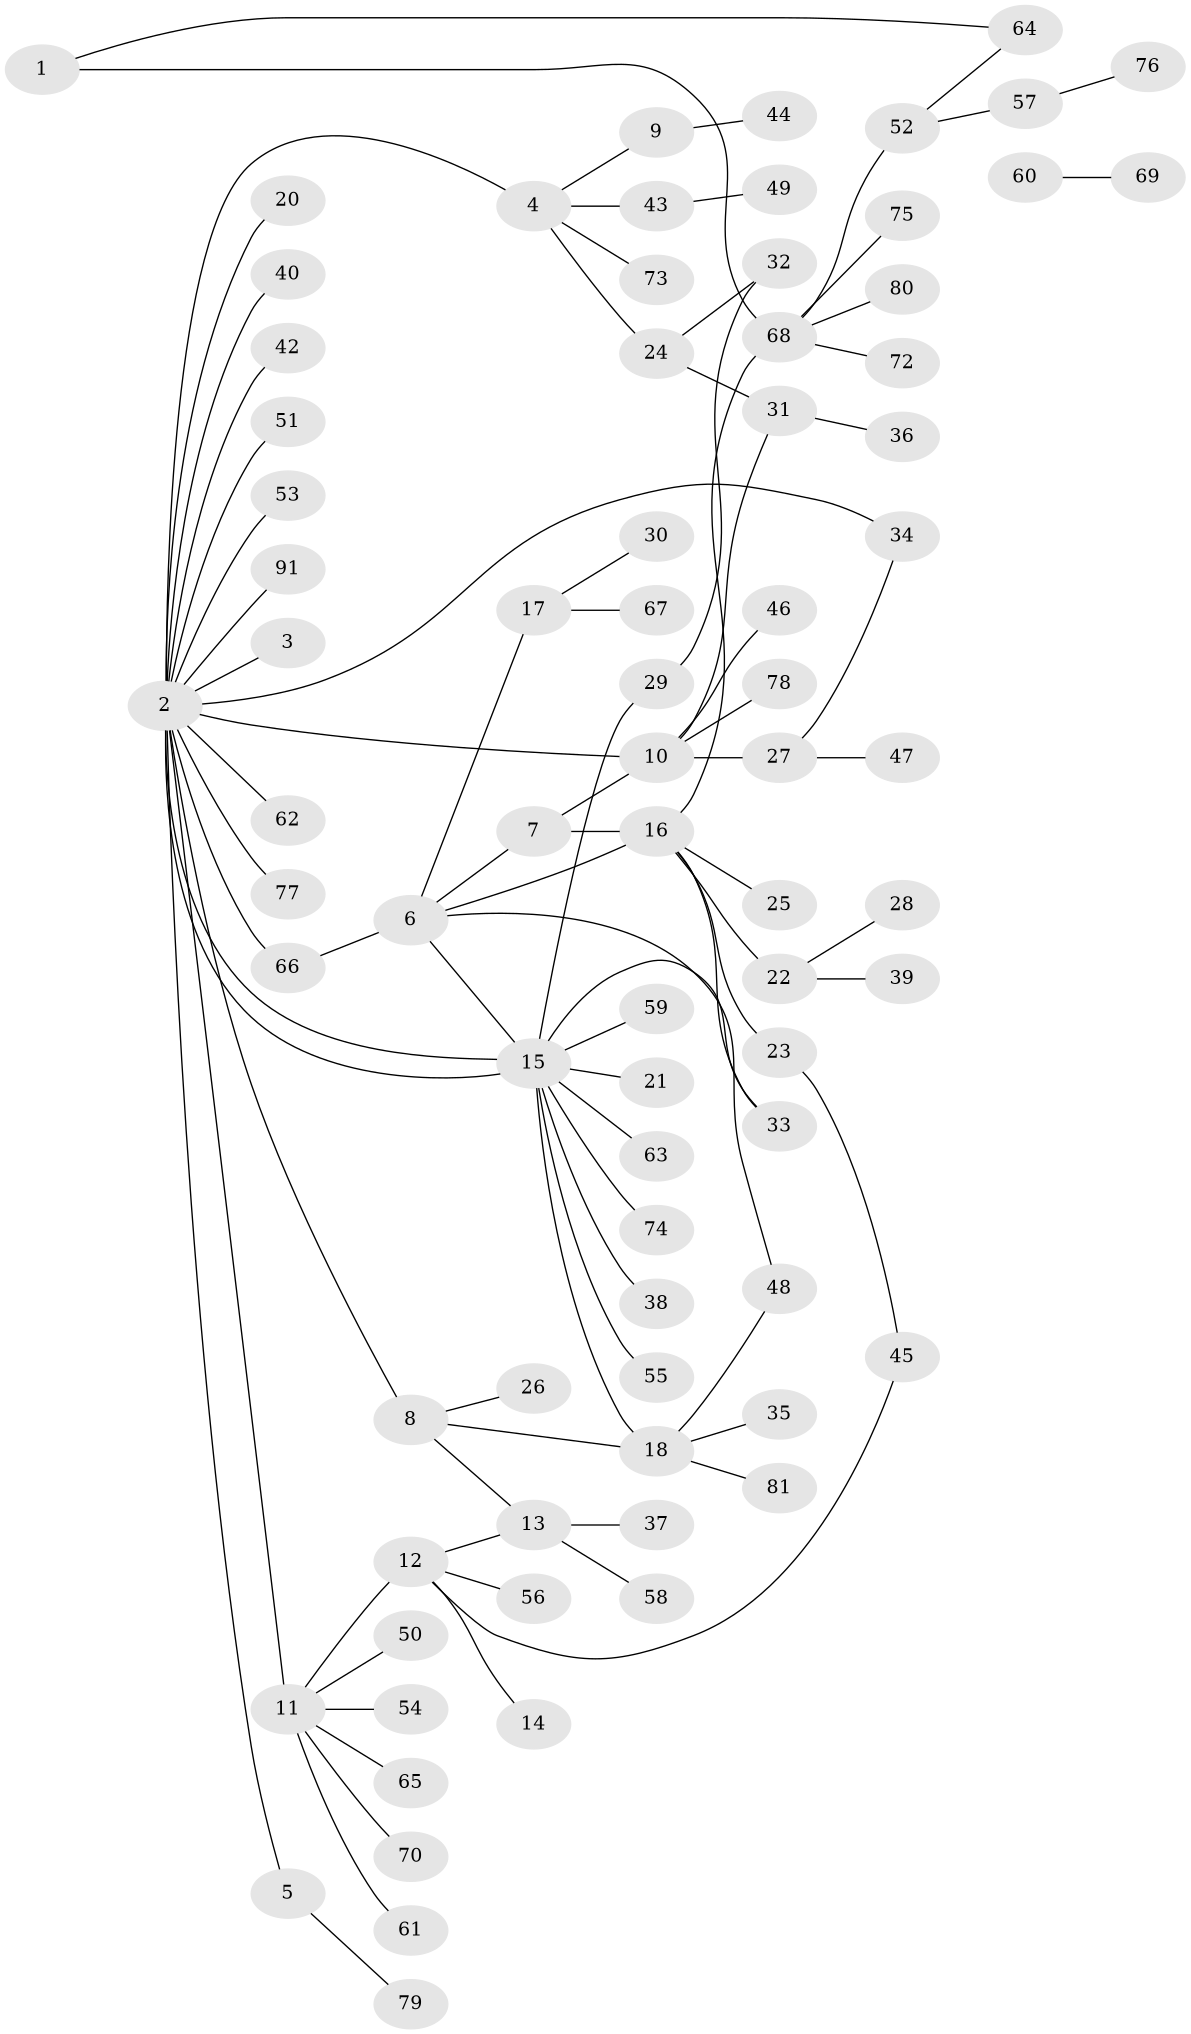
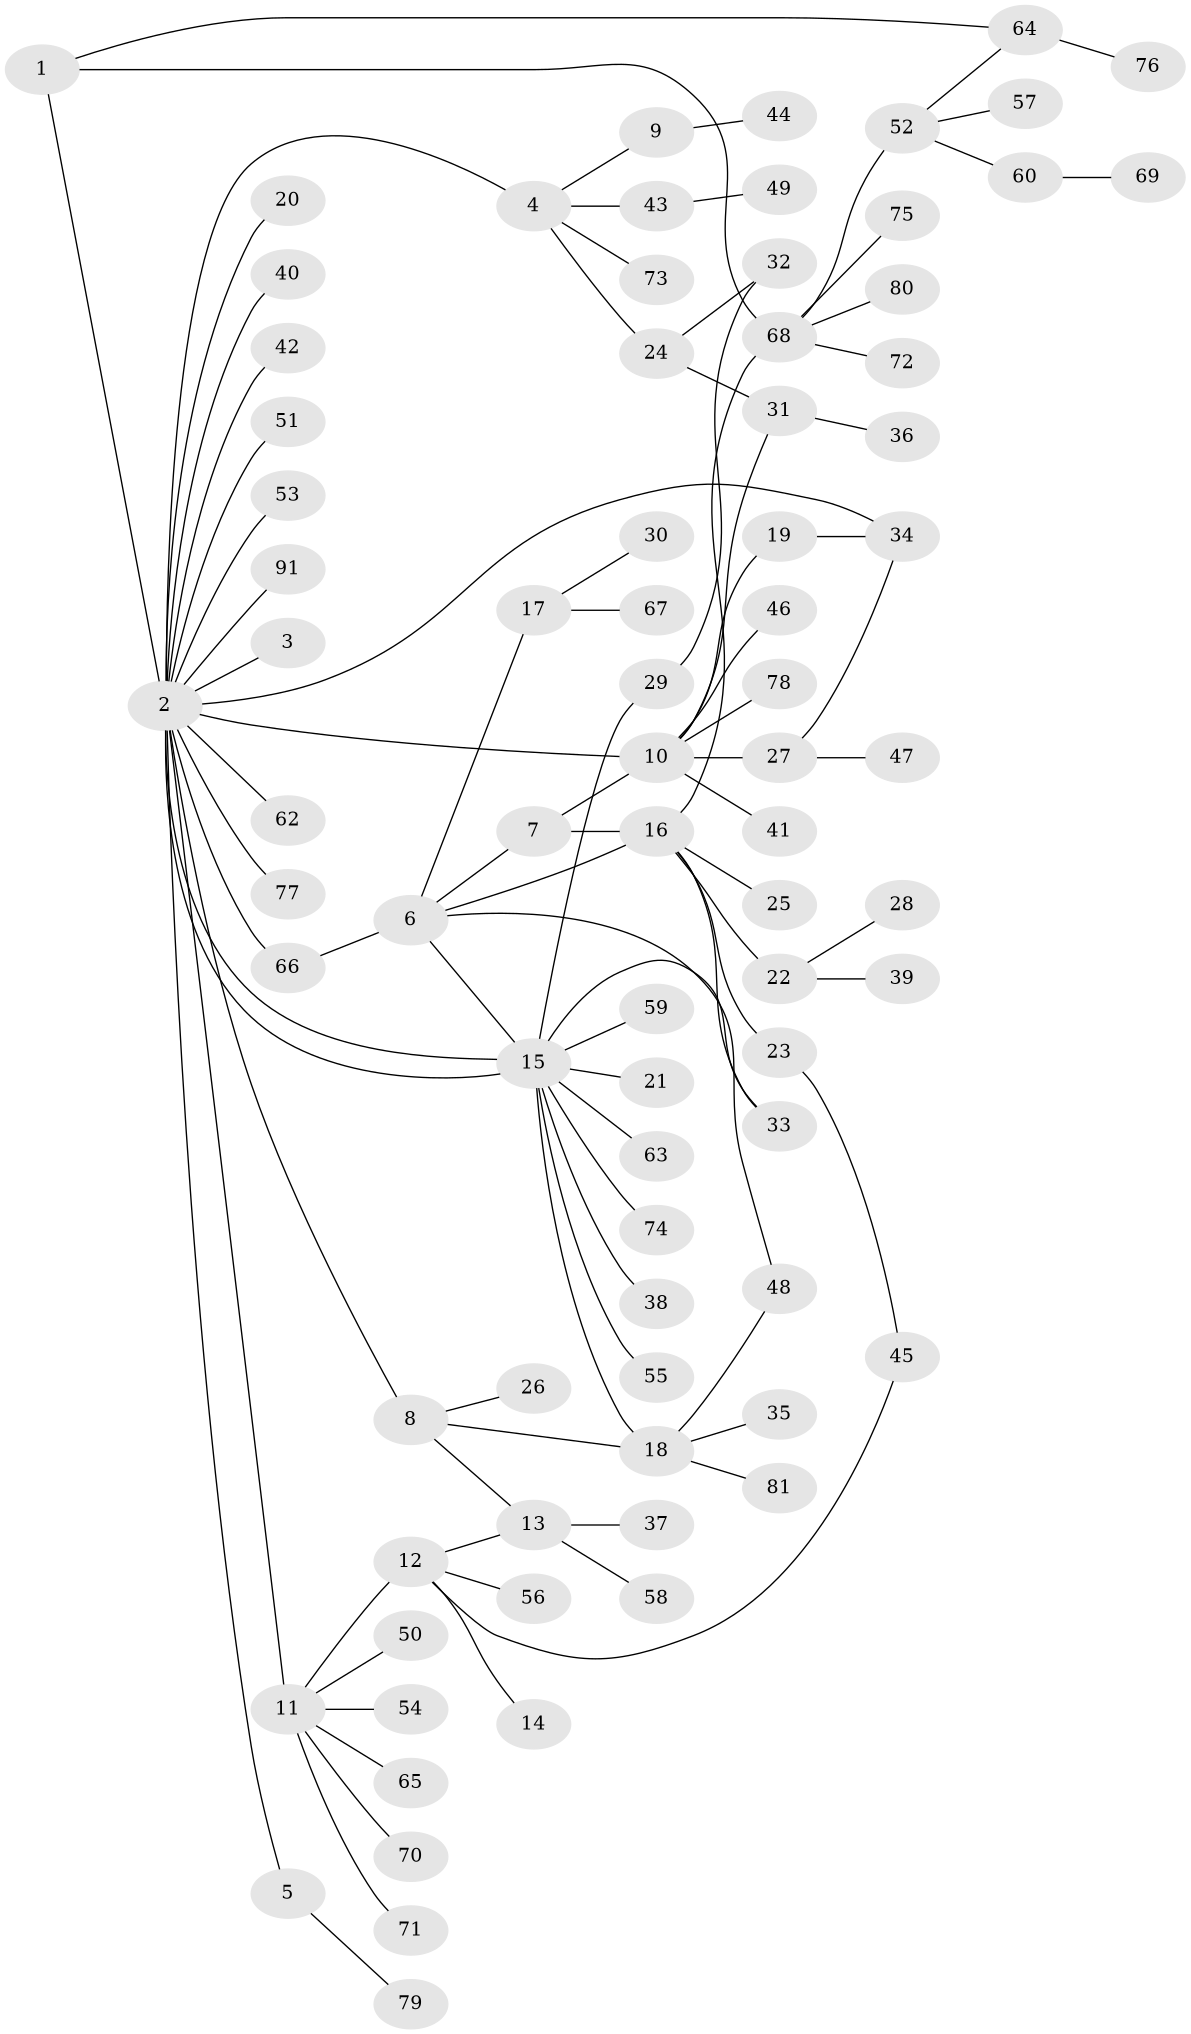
(1087, 85) -> (1087, 49)
none -> (964, 153)
none -> (104, 388)
none -> (780, 537)
none -> (780, 831)
(411, 1931) -> (411, 1931)
